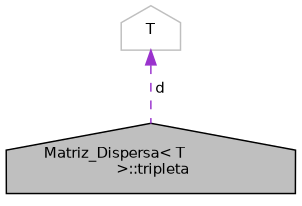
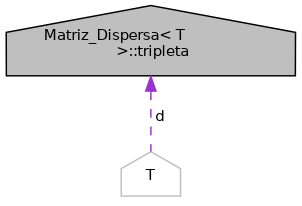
(151, 94) -> (151, 122)
